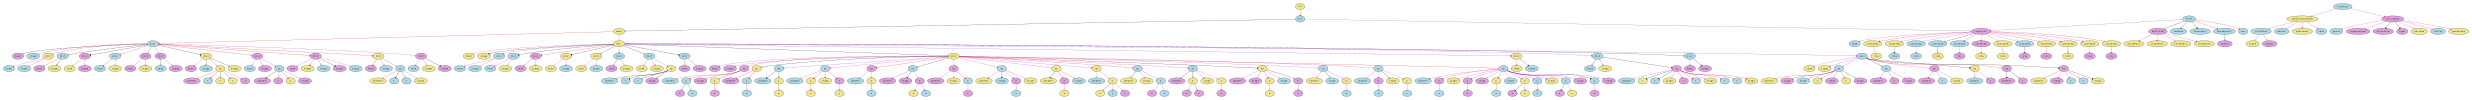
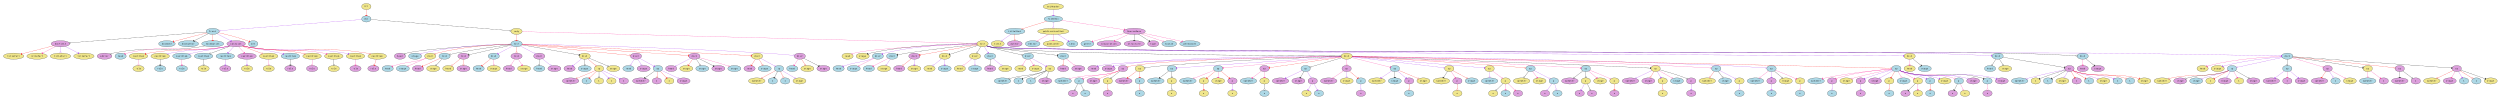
none -> (1053, 7)
(1638, 25) -> (291, 25)
(2282, 25) -> (1035, 25)
(2419, 31) -> none
(2459, 31) -> (1190, 44)
